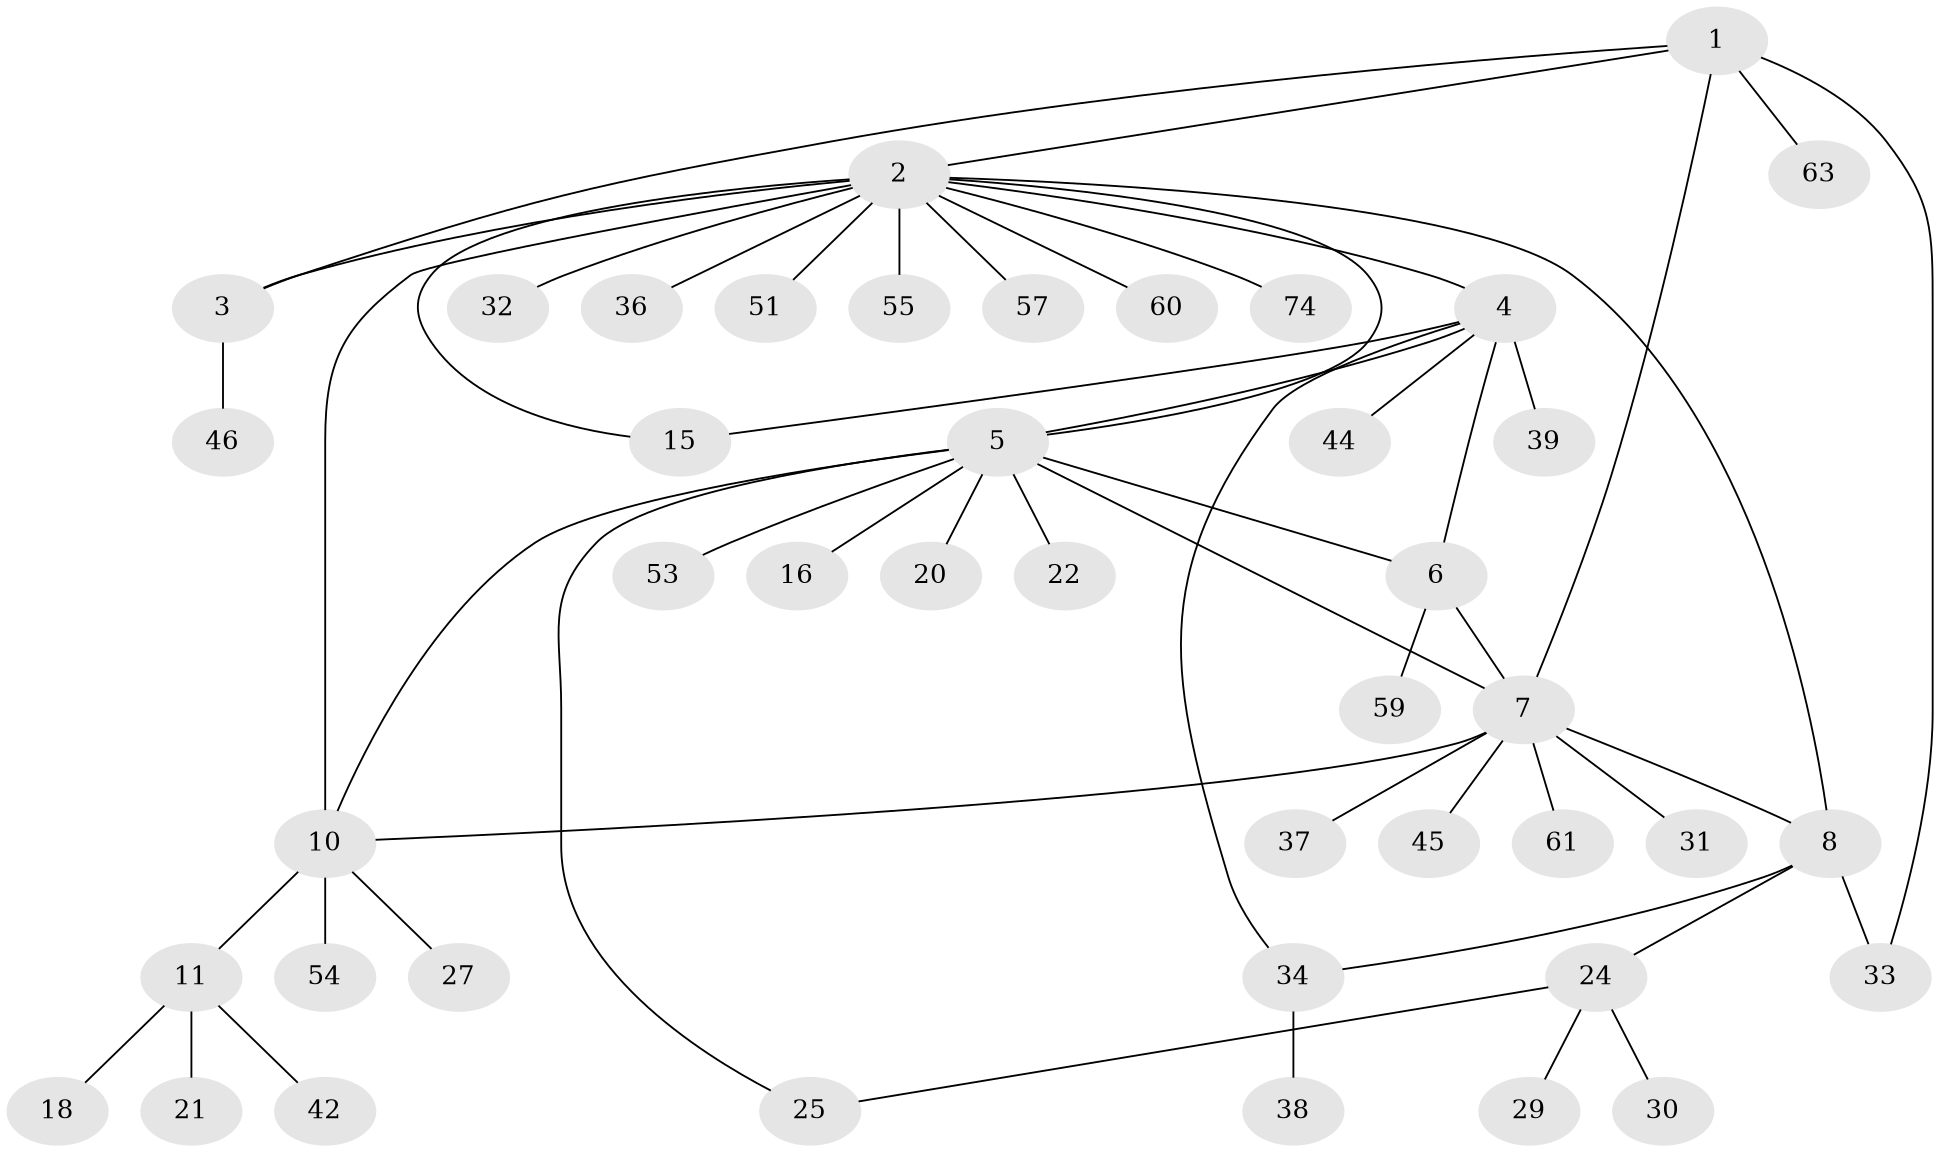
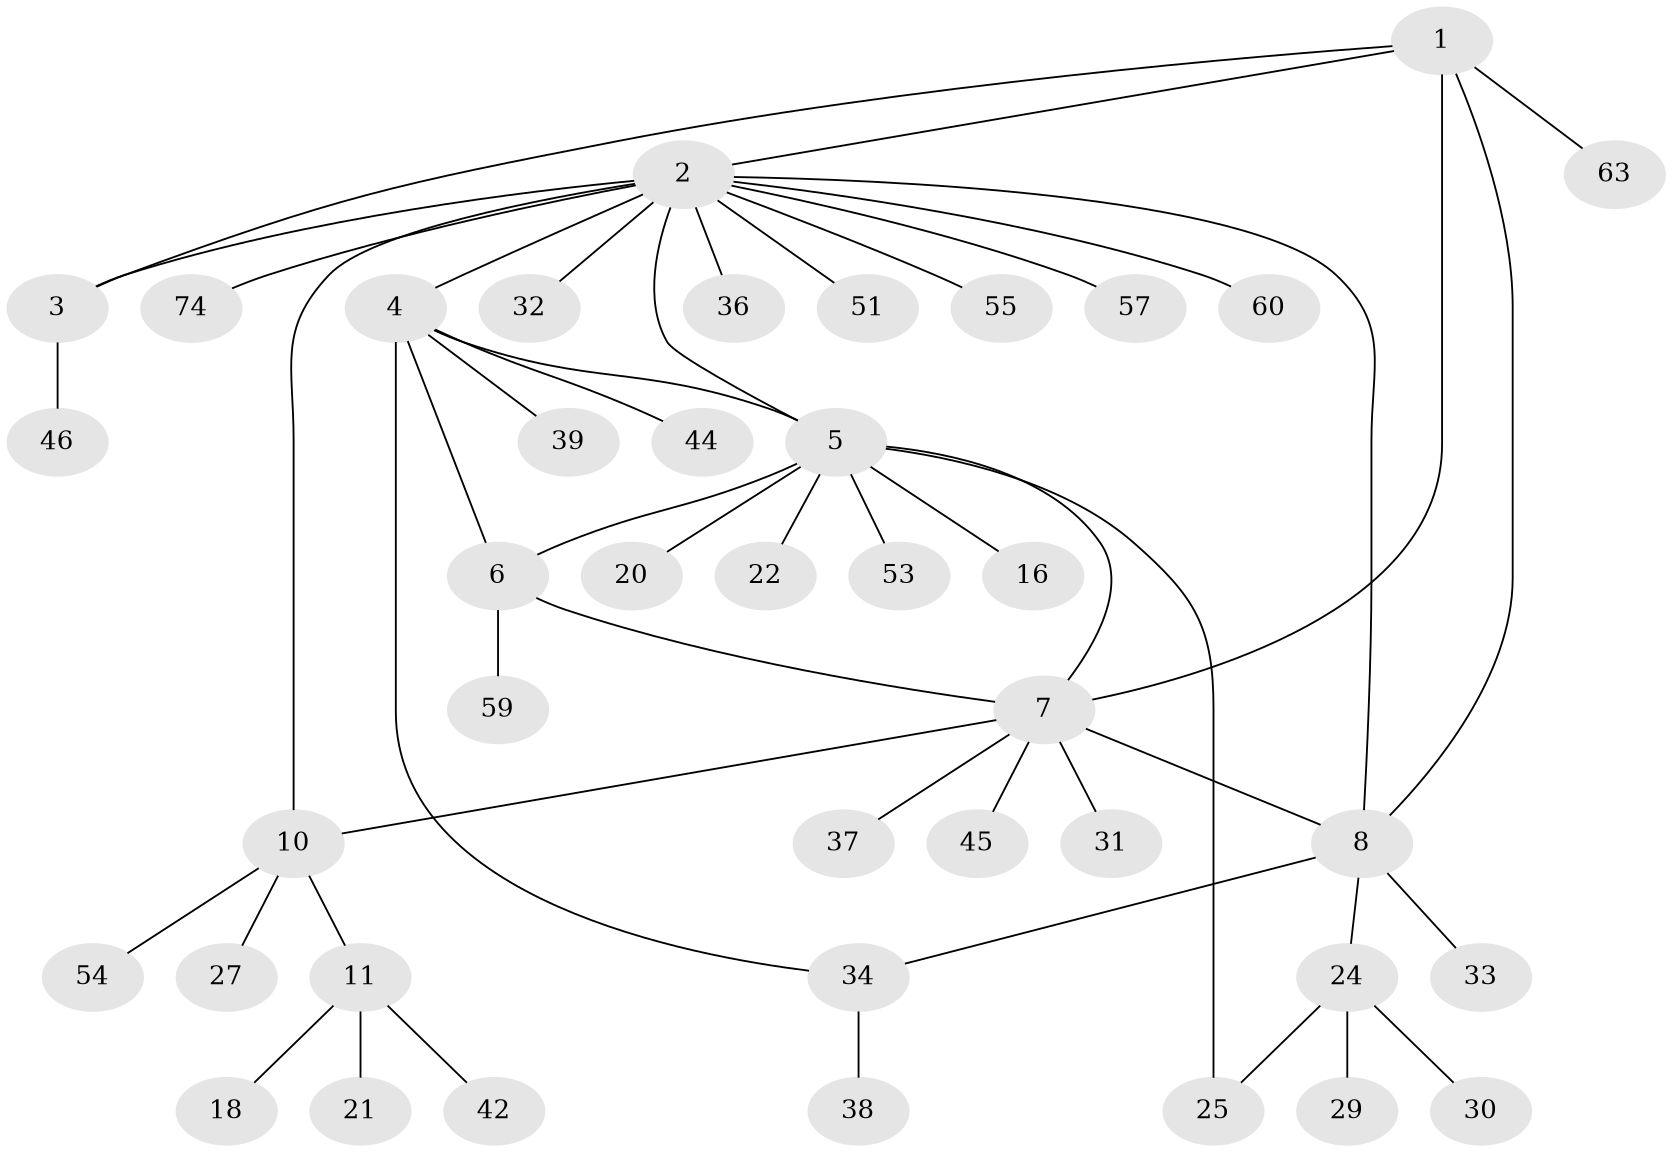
(680, 442) -> none
(1933, 463) -> (1513, 458)
(575, 524) -> none
(1563, 844) -> none
